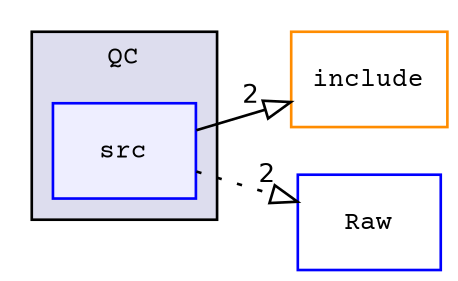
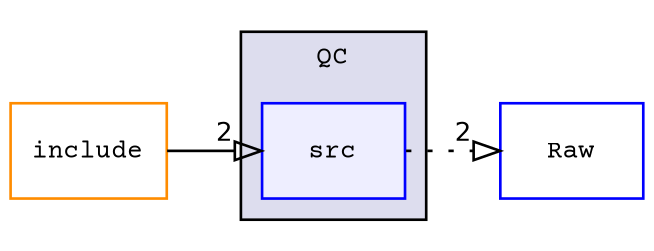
(234, 119) -> (201, 151)
